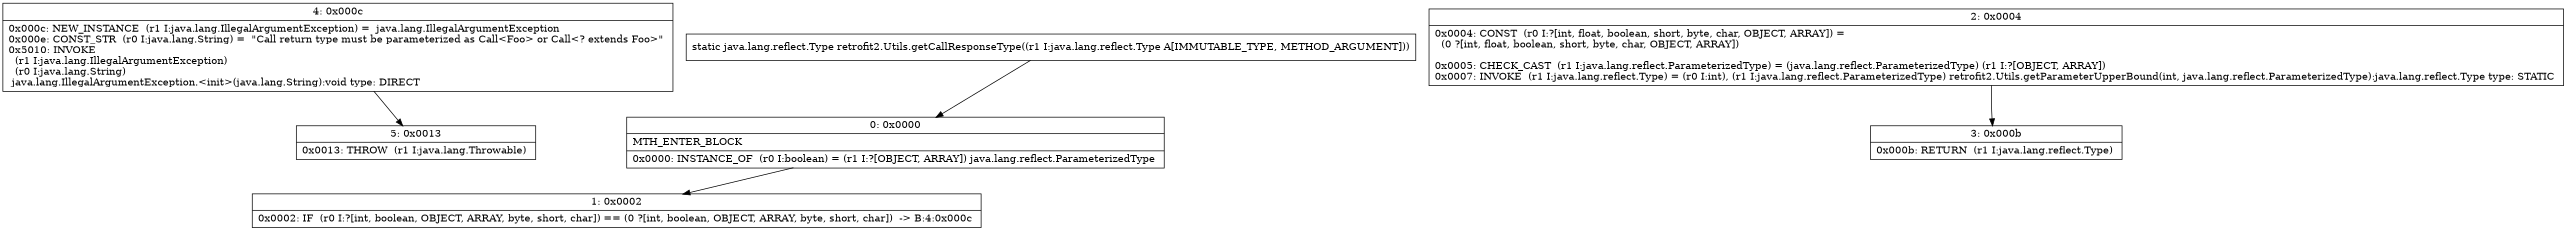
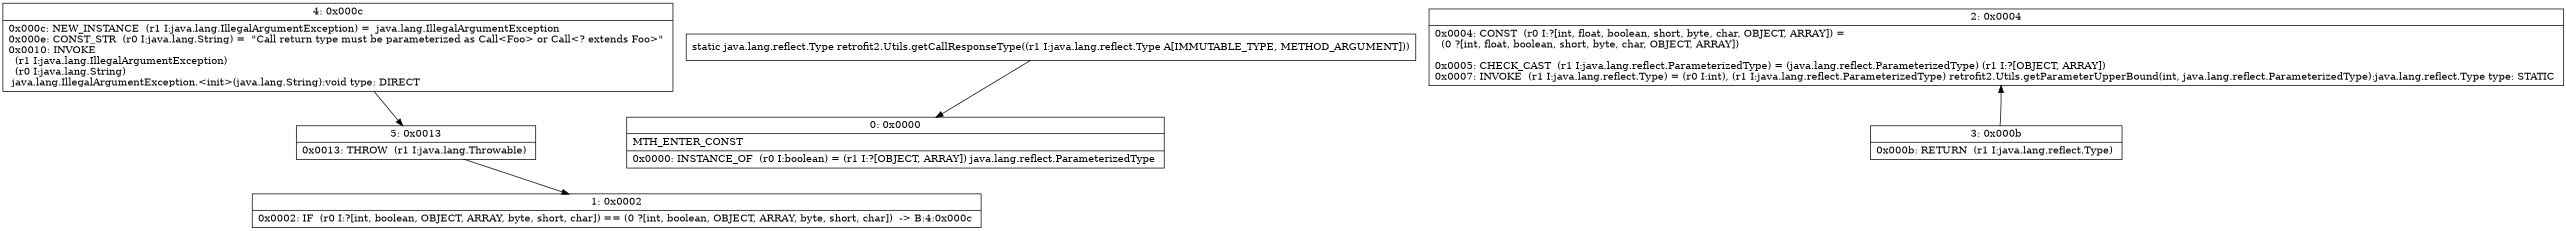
(56, 50) -> (56, 50)
(1991, 102) -> (2001, 109)
(688, 142) -> (688, 142)
(742, 180) -> (513, 176)
